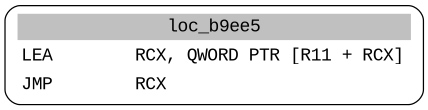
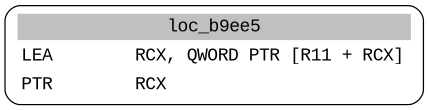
(94, 84) -> (94, 84)
